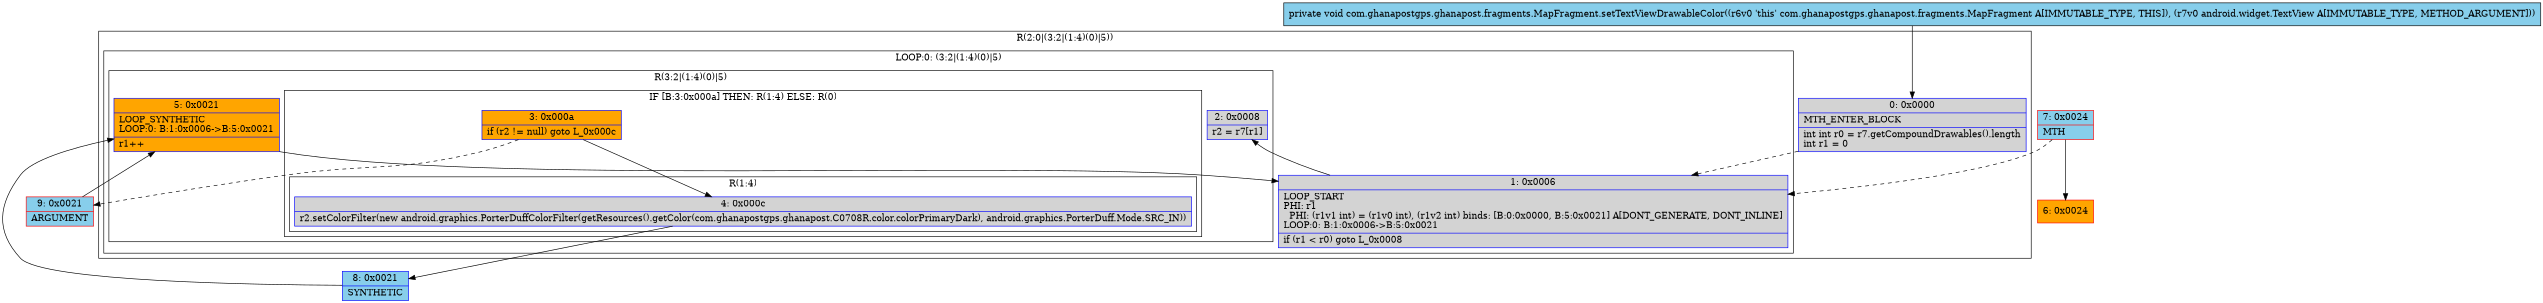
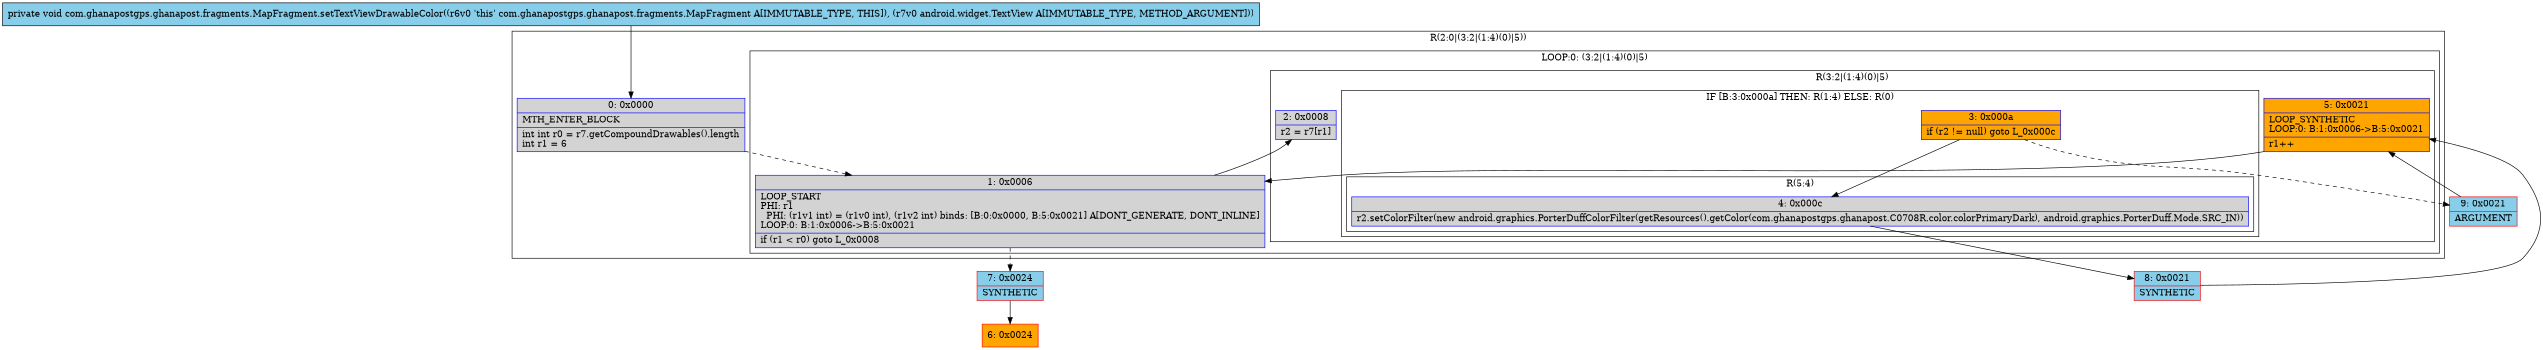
(2054, 132) -> (1010, 293)
(1826, 144) -> (545, 144)
(1926, 178) -> (1010, 256)
(743, 184) -> (1800, 184)
(375, 286) -> (2167, 286)
